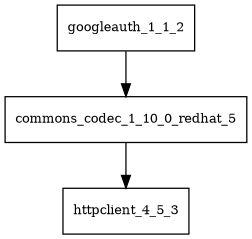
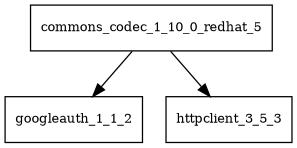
(126, 68) -> (117, 69)
(126, 211) -> (229, 120)
